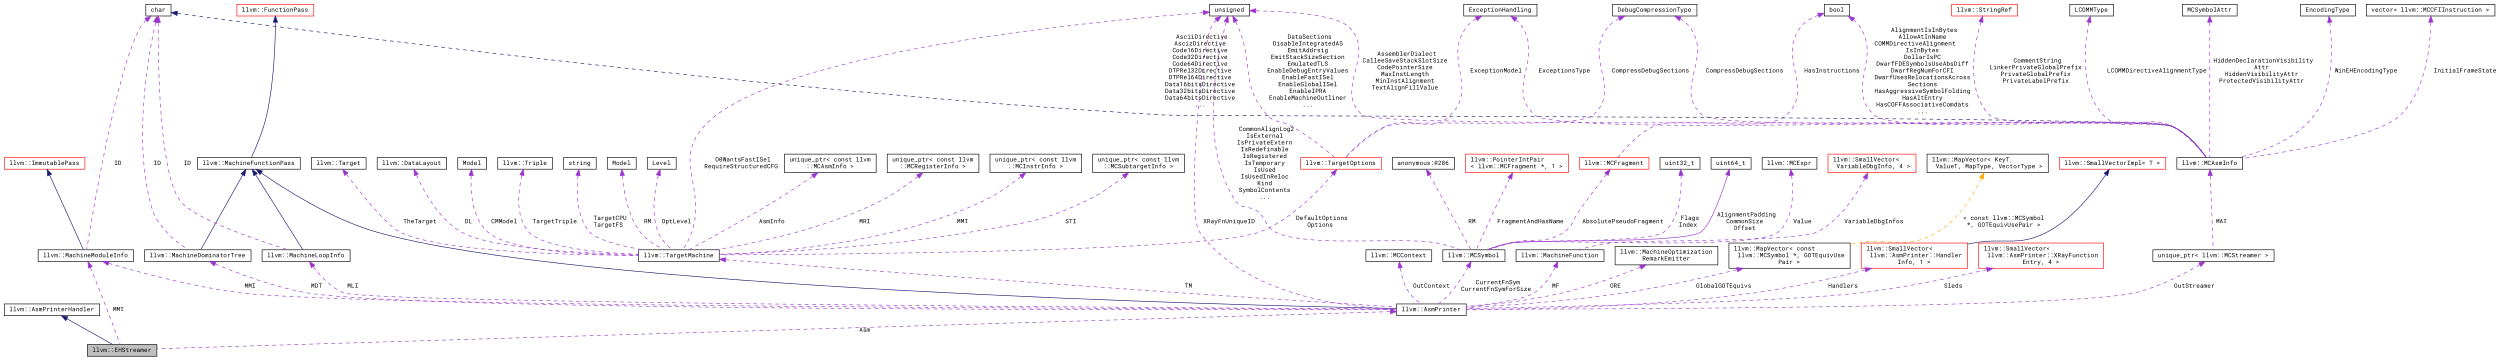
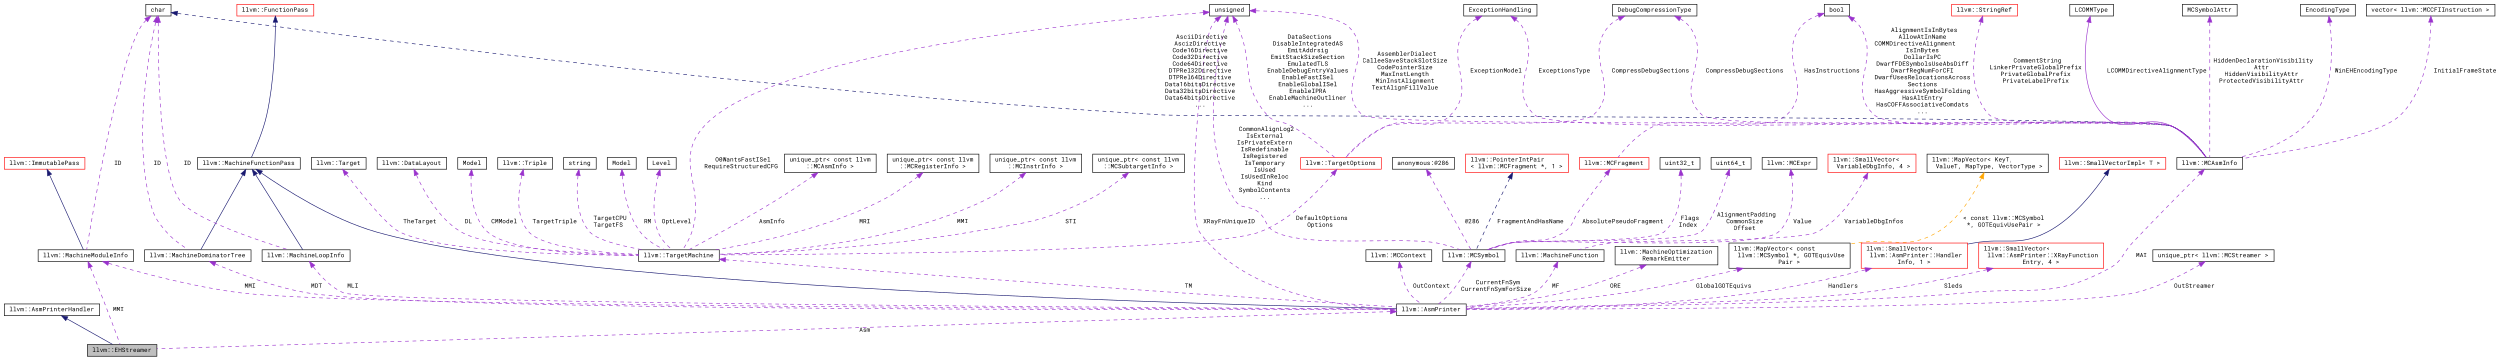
(2108, 118) -> (2108, 118)
(2212, 213) -> (1856, 299)
(1493, 214) -> (1493, 214)
(1471, 222) -> (1471, 222)
(1681, 237) -> (1681, 237)
